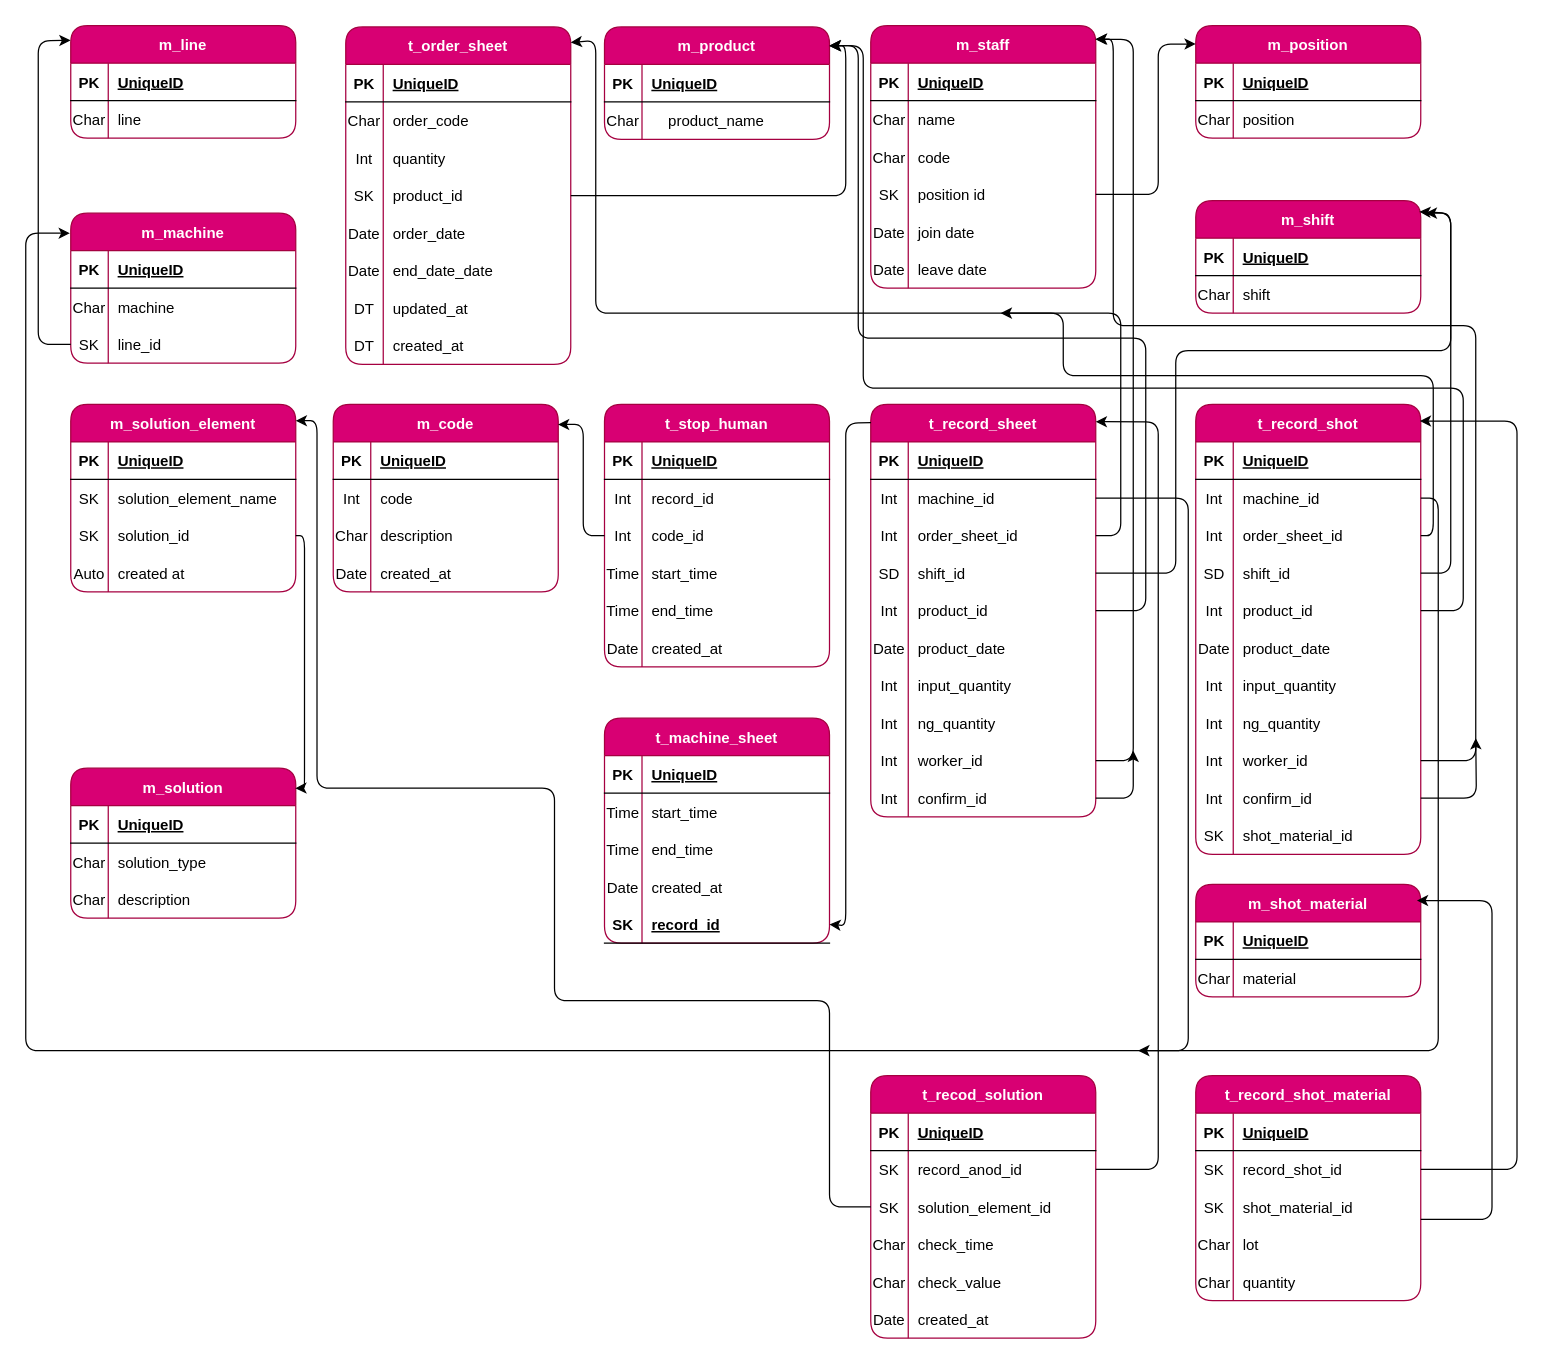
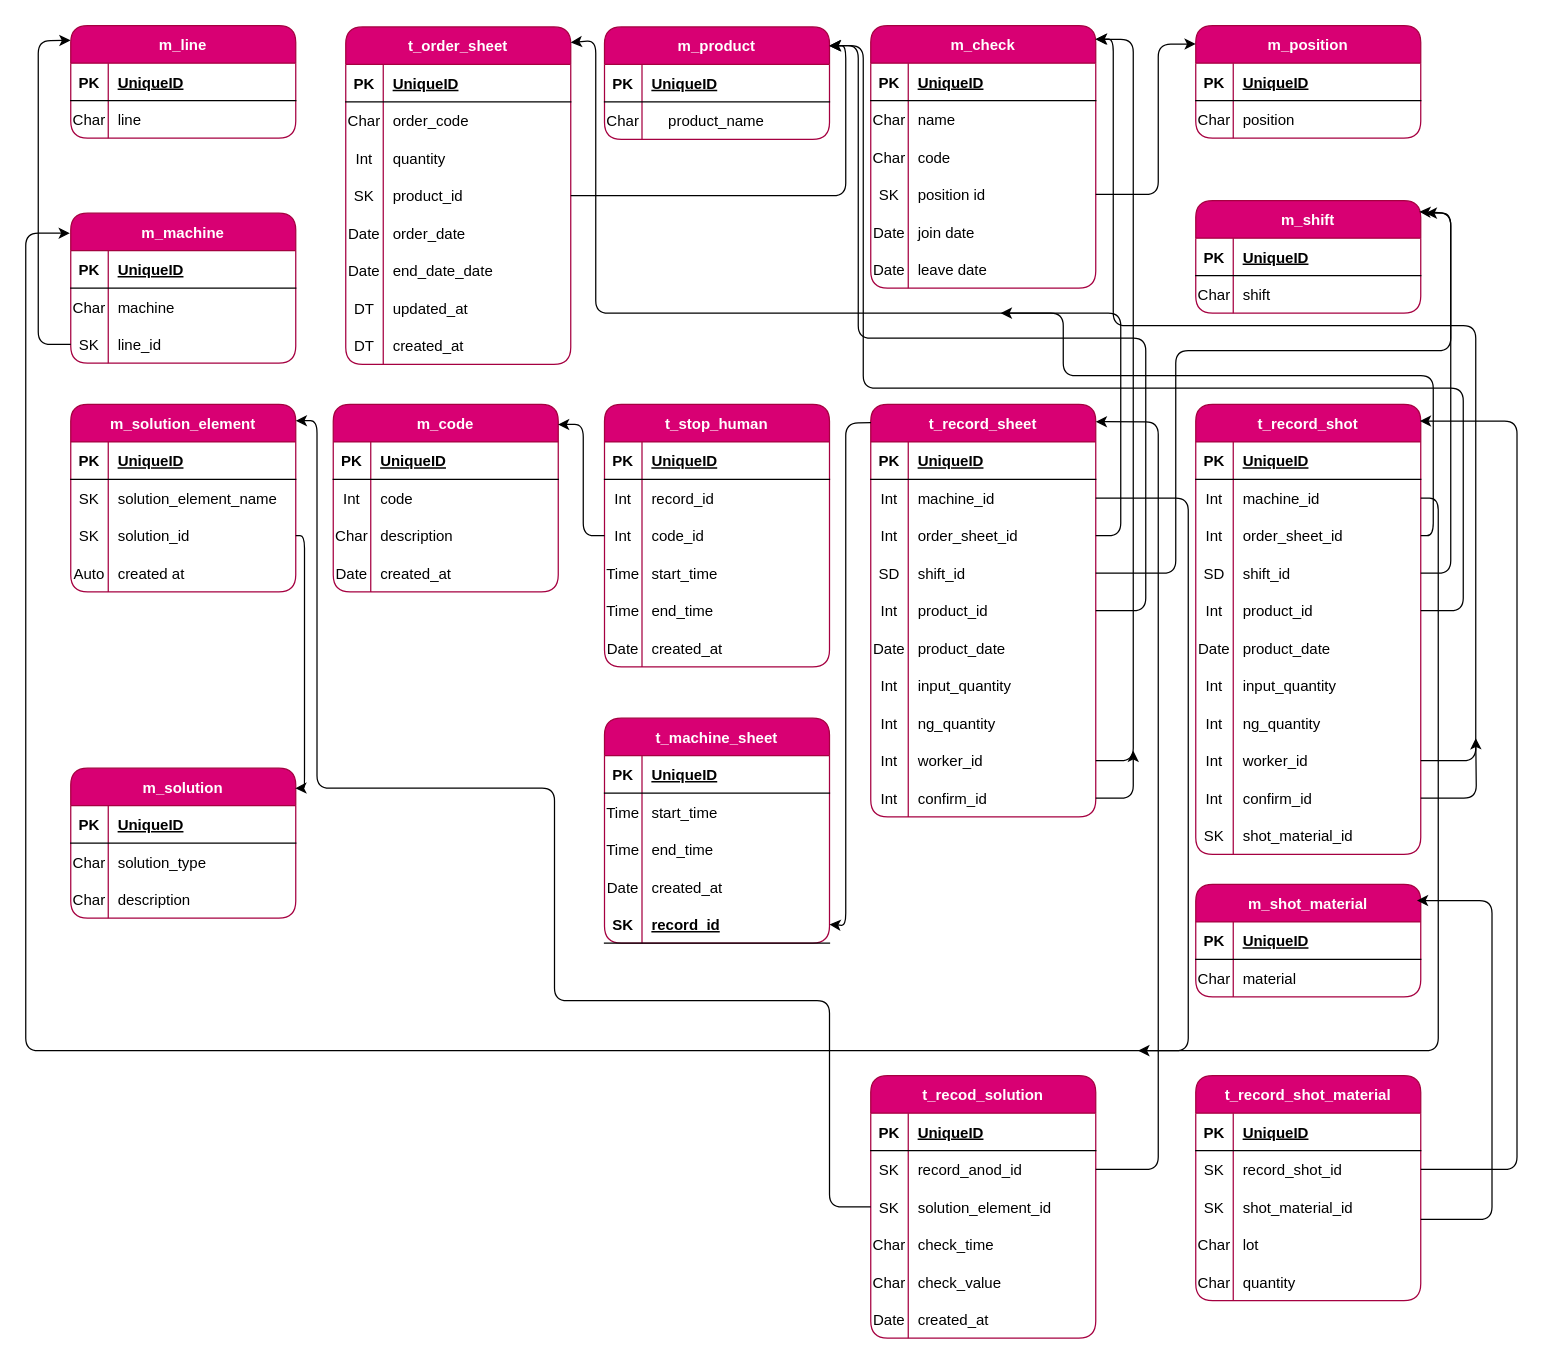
(983, 45) -> (983, 45)
